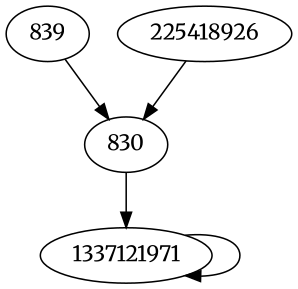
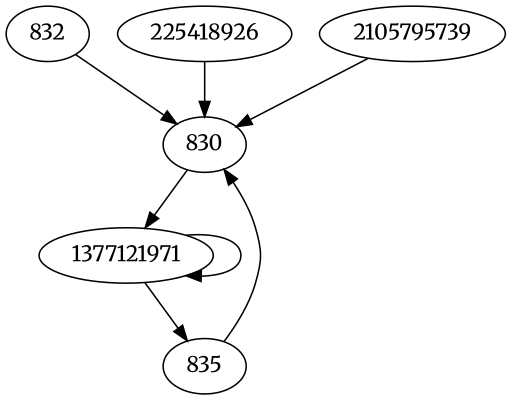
(48, 34) -> (48, 34)
none -> (412, 34)
(126, 255) -> (126, 255)
none -> (205, 366)
